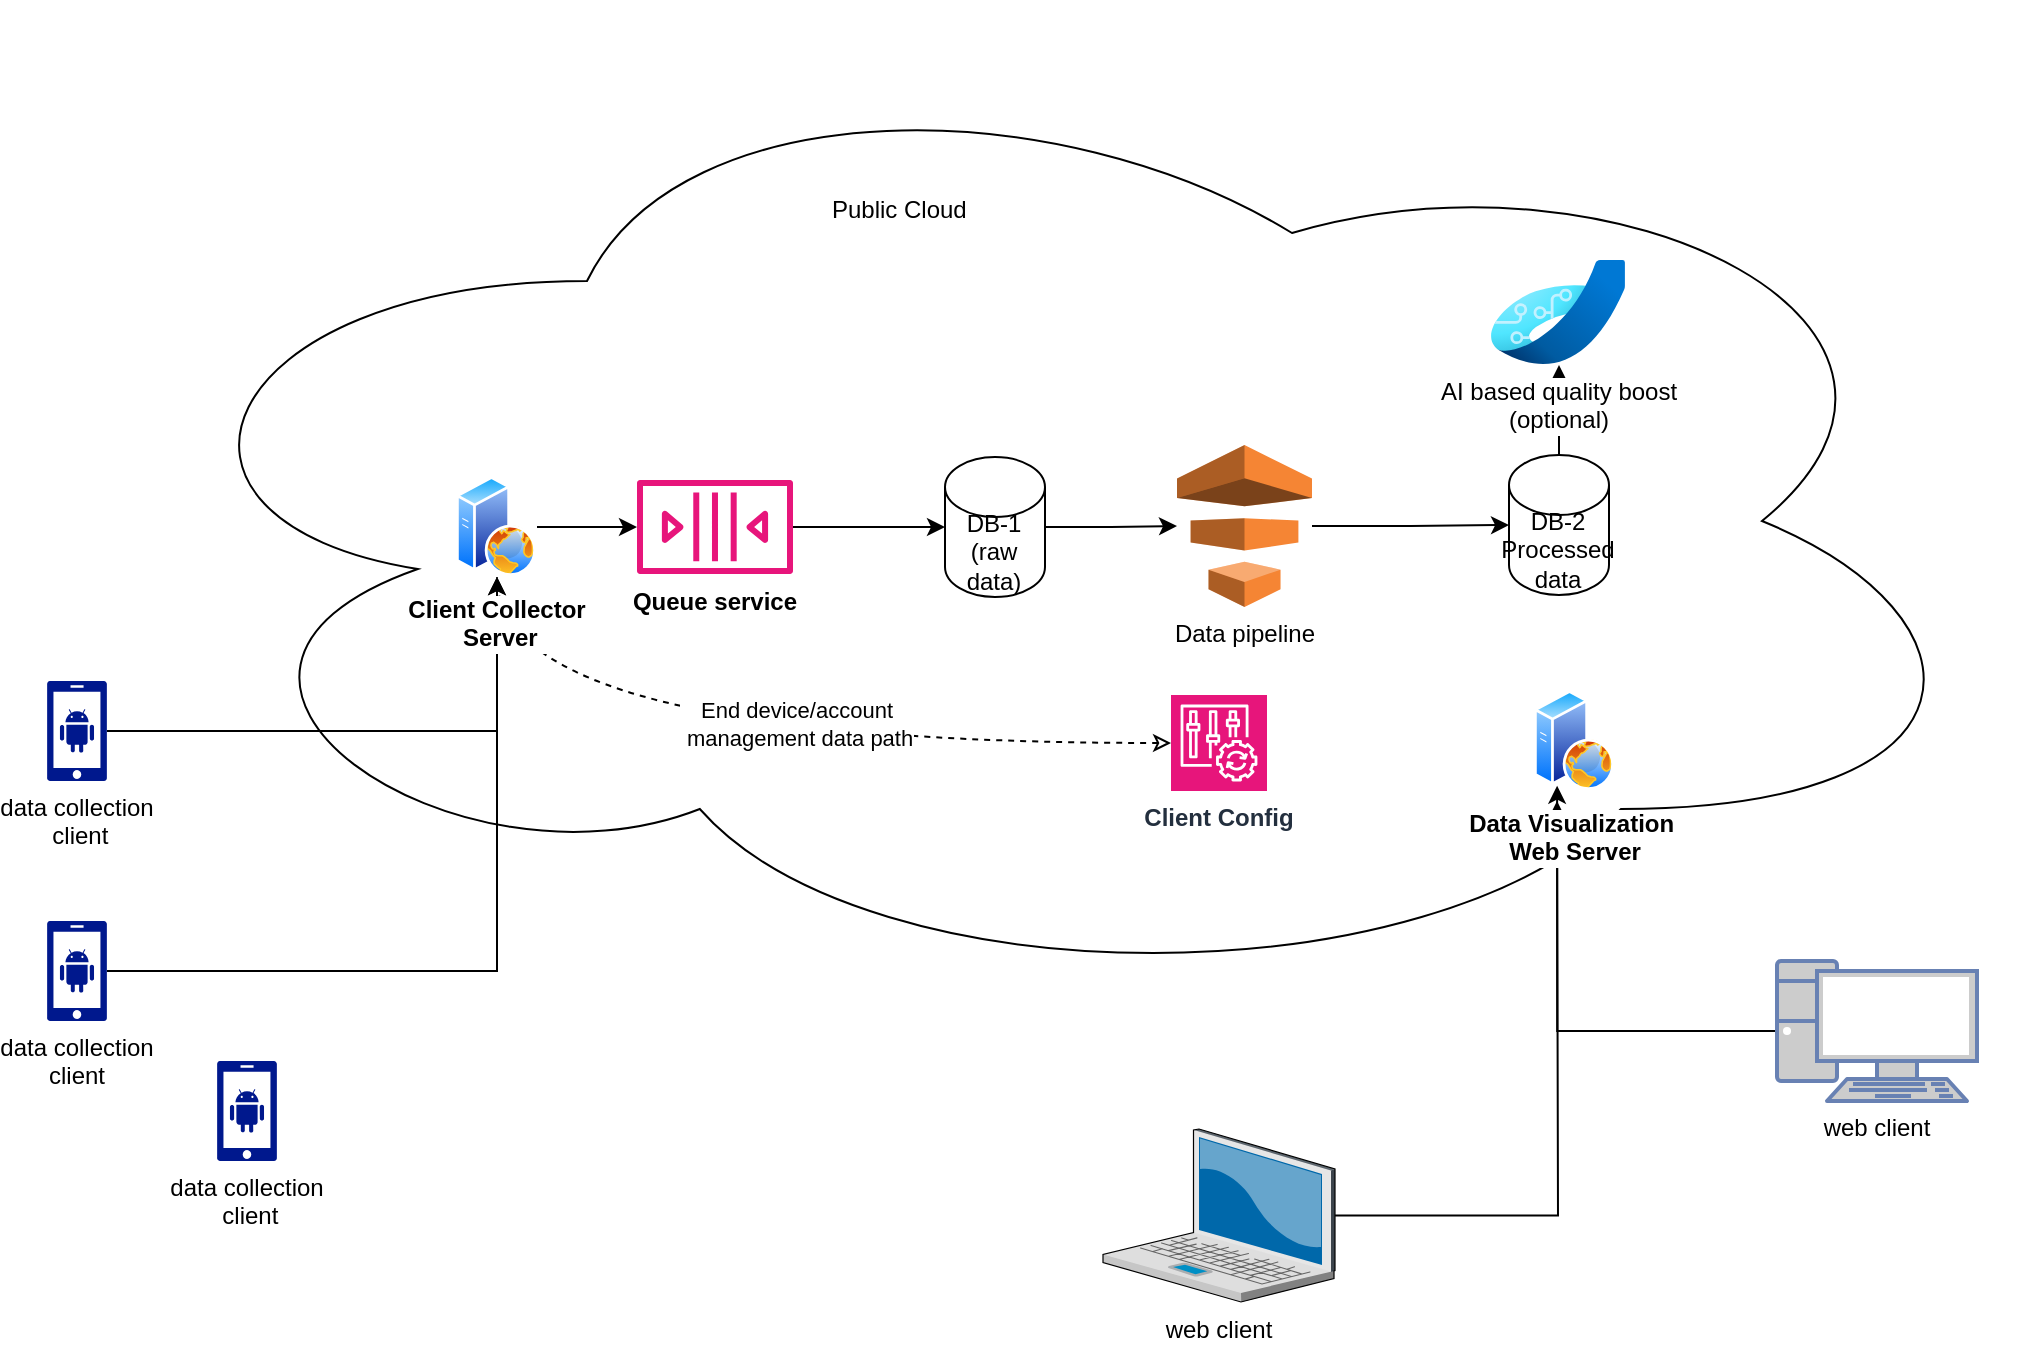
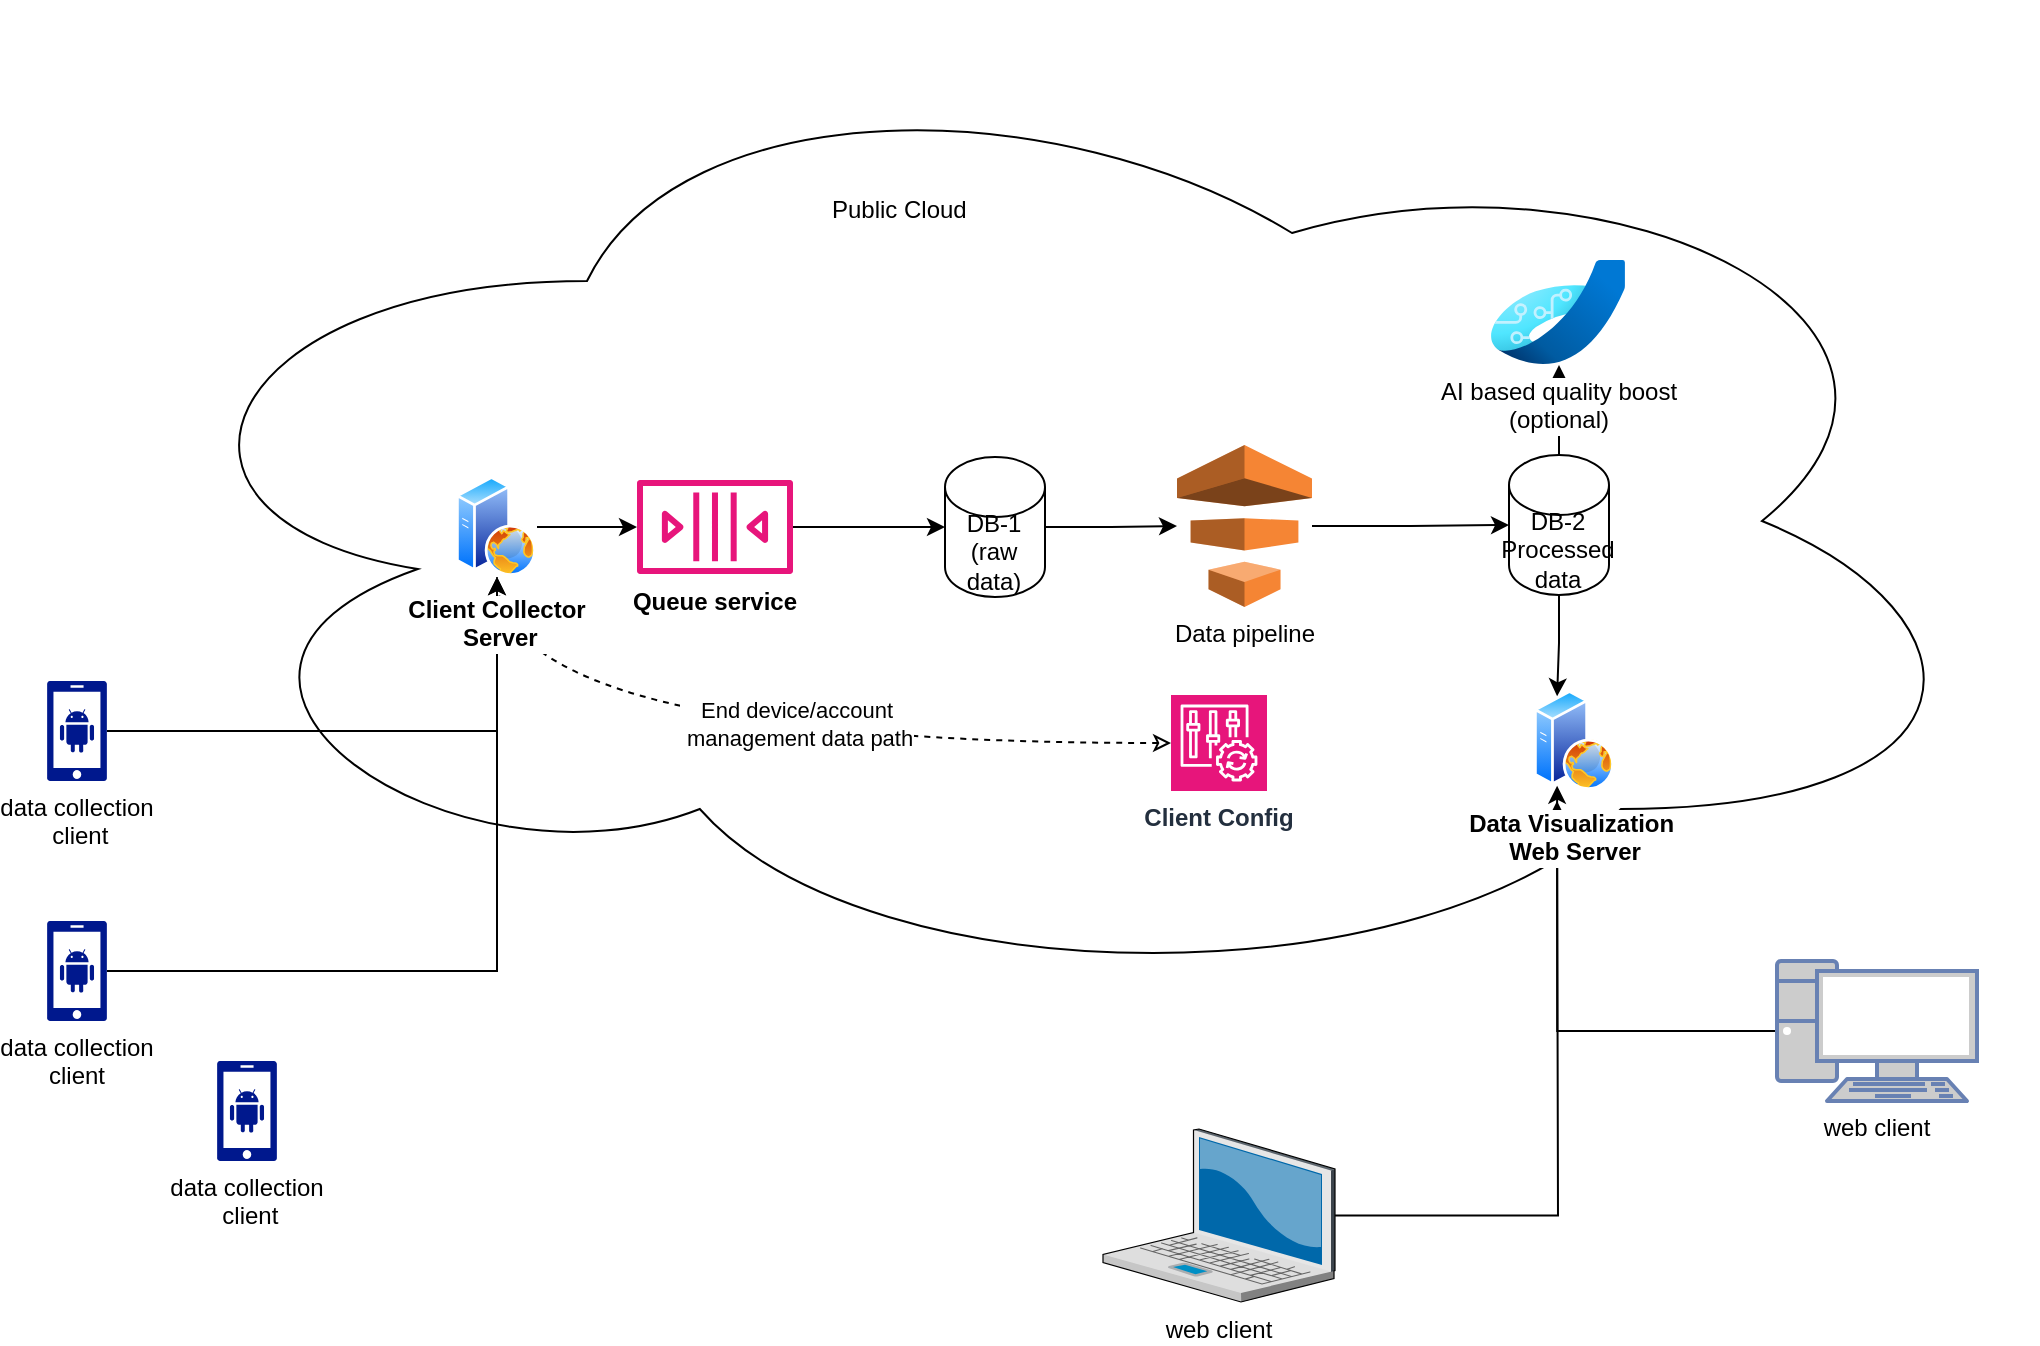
none -> (1559, 639)
